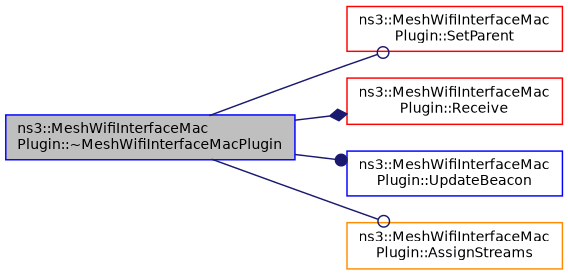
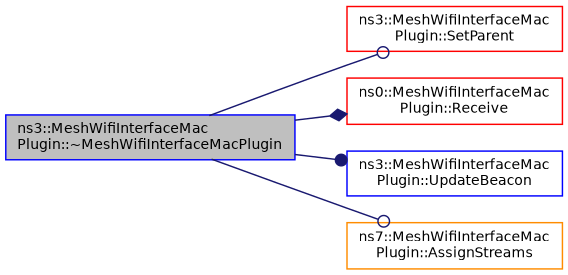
(455, 101) -> (455, 101)
(455, 246) -> (455, 246)
